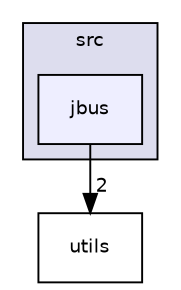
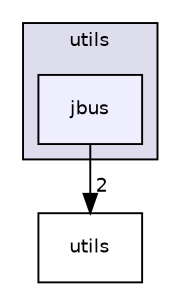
(90, 41) -> (90, 41)
